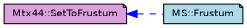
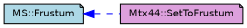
(150, 14) -> (107, 14)
